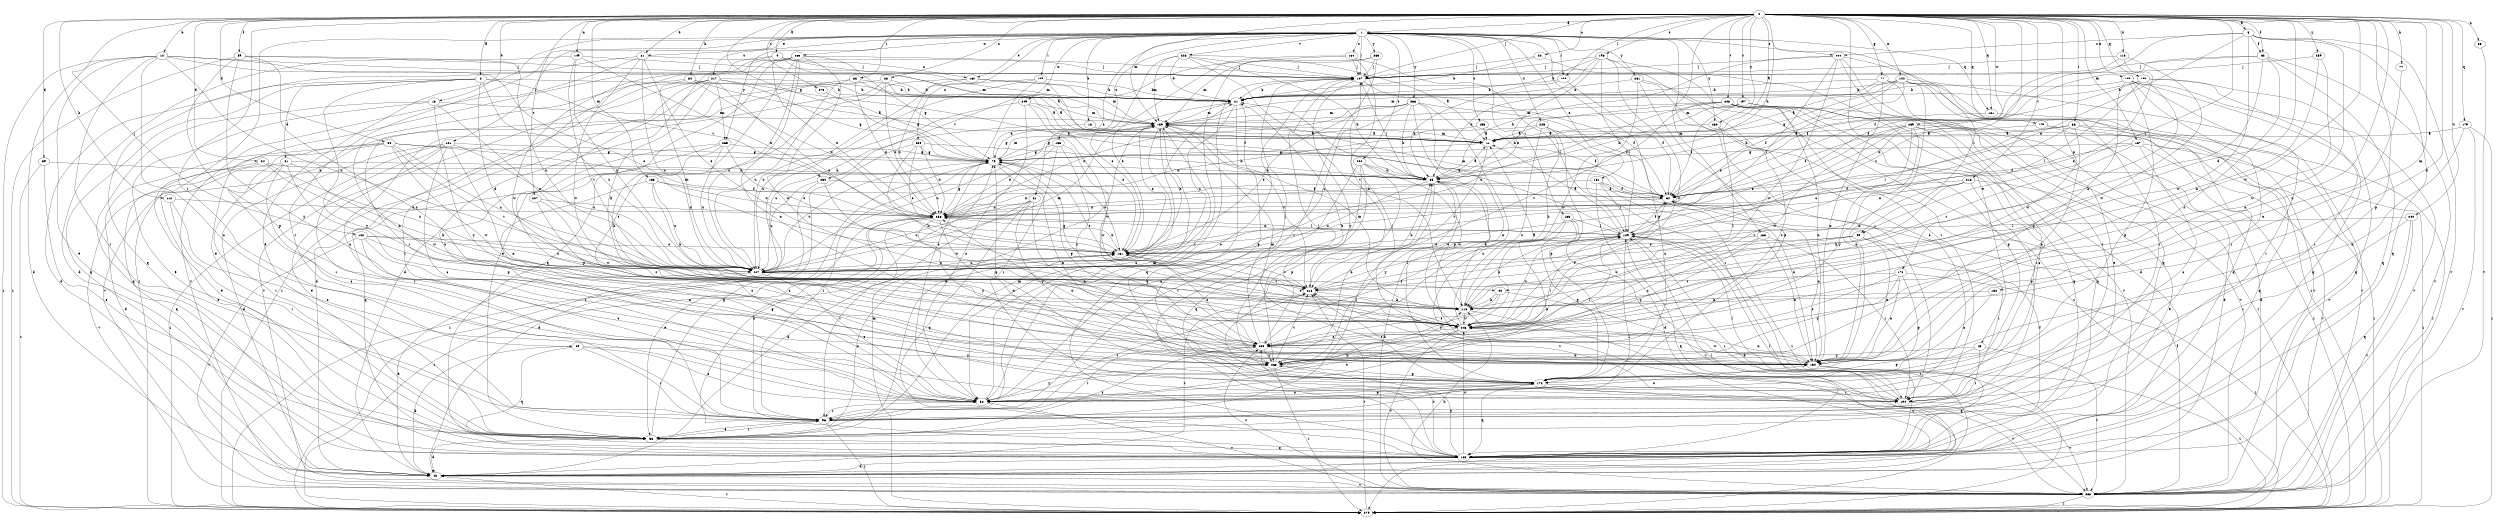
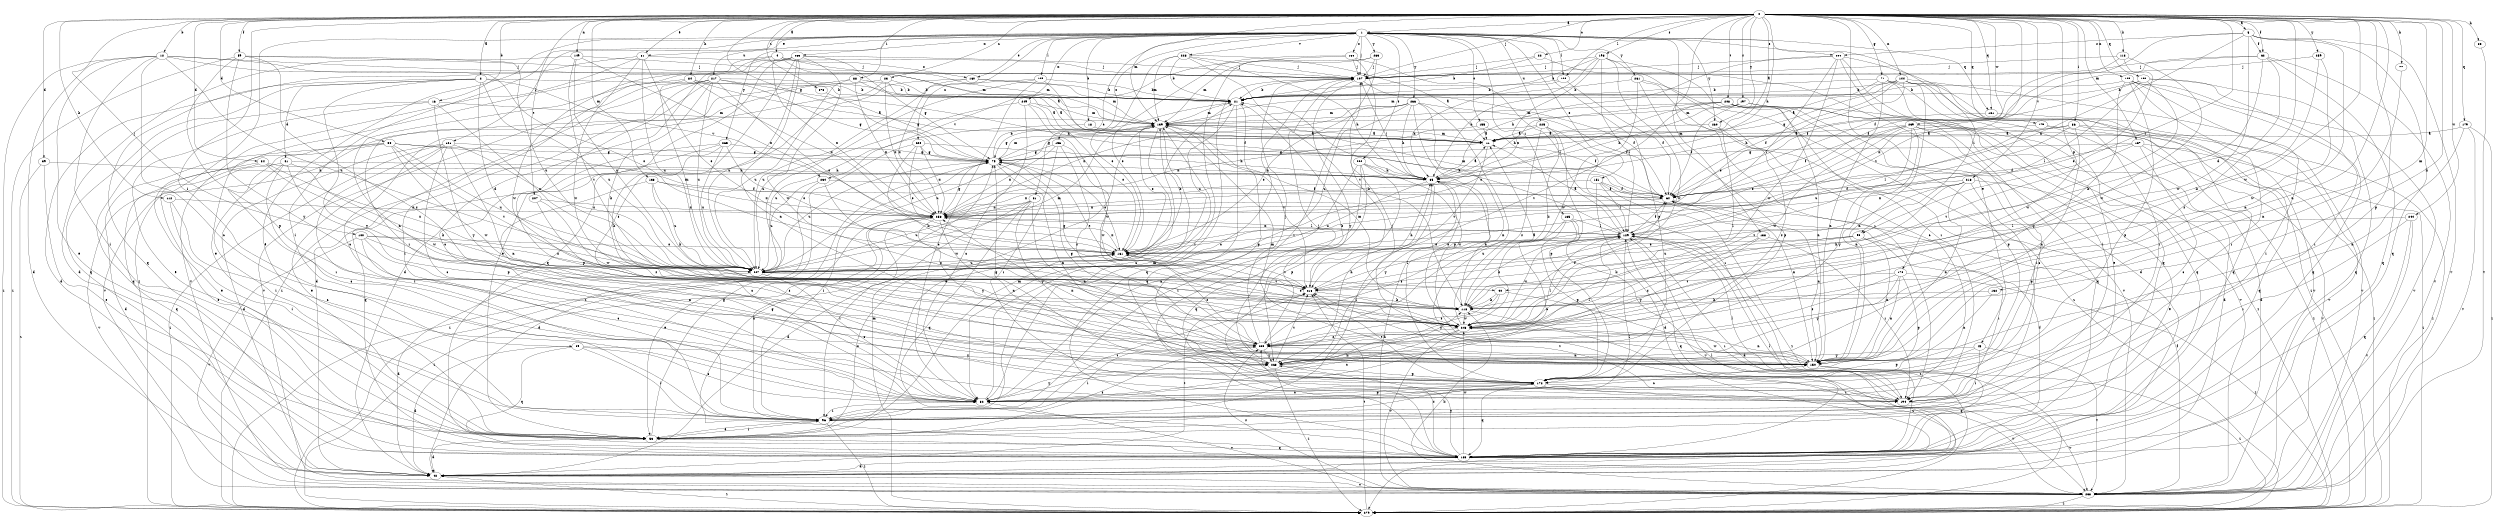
(721, 108) -> (698, 182)
(1793, 294) -> (1927, 288)
(2048, 399) -> (2069, 416)
